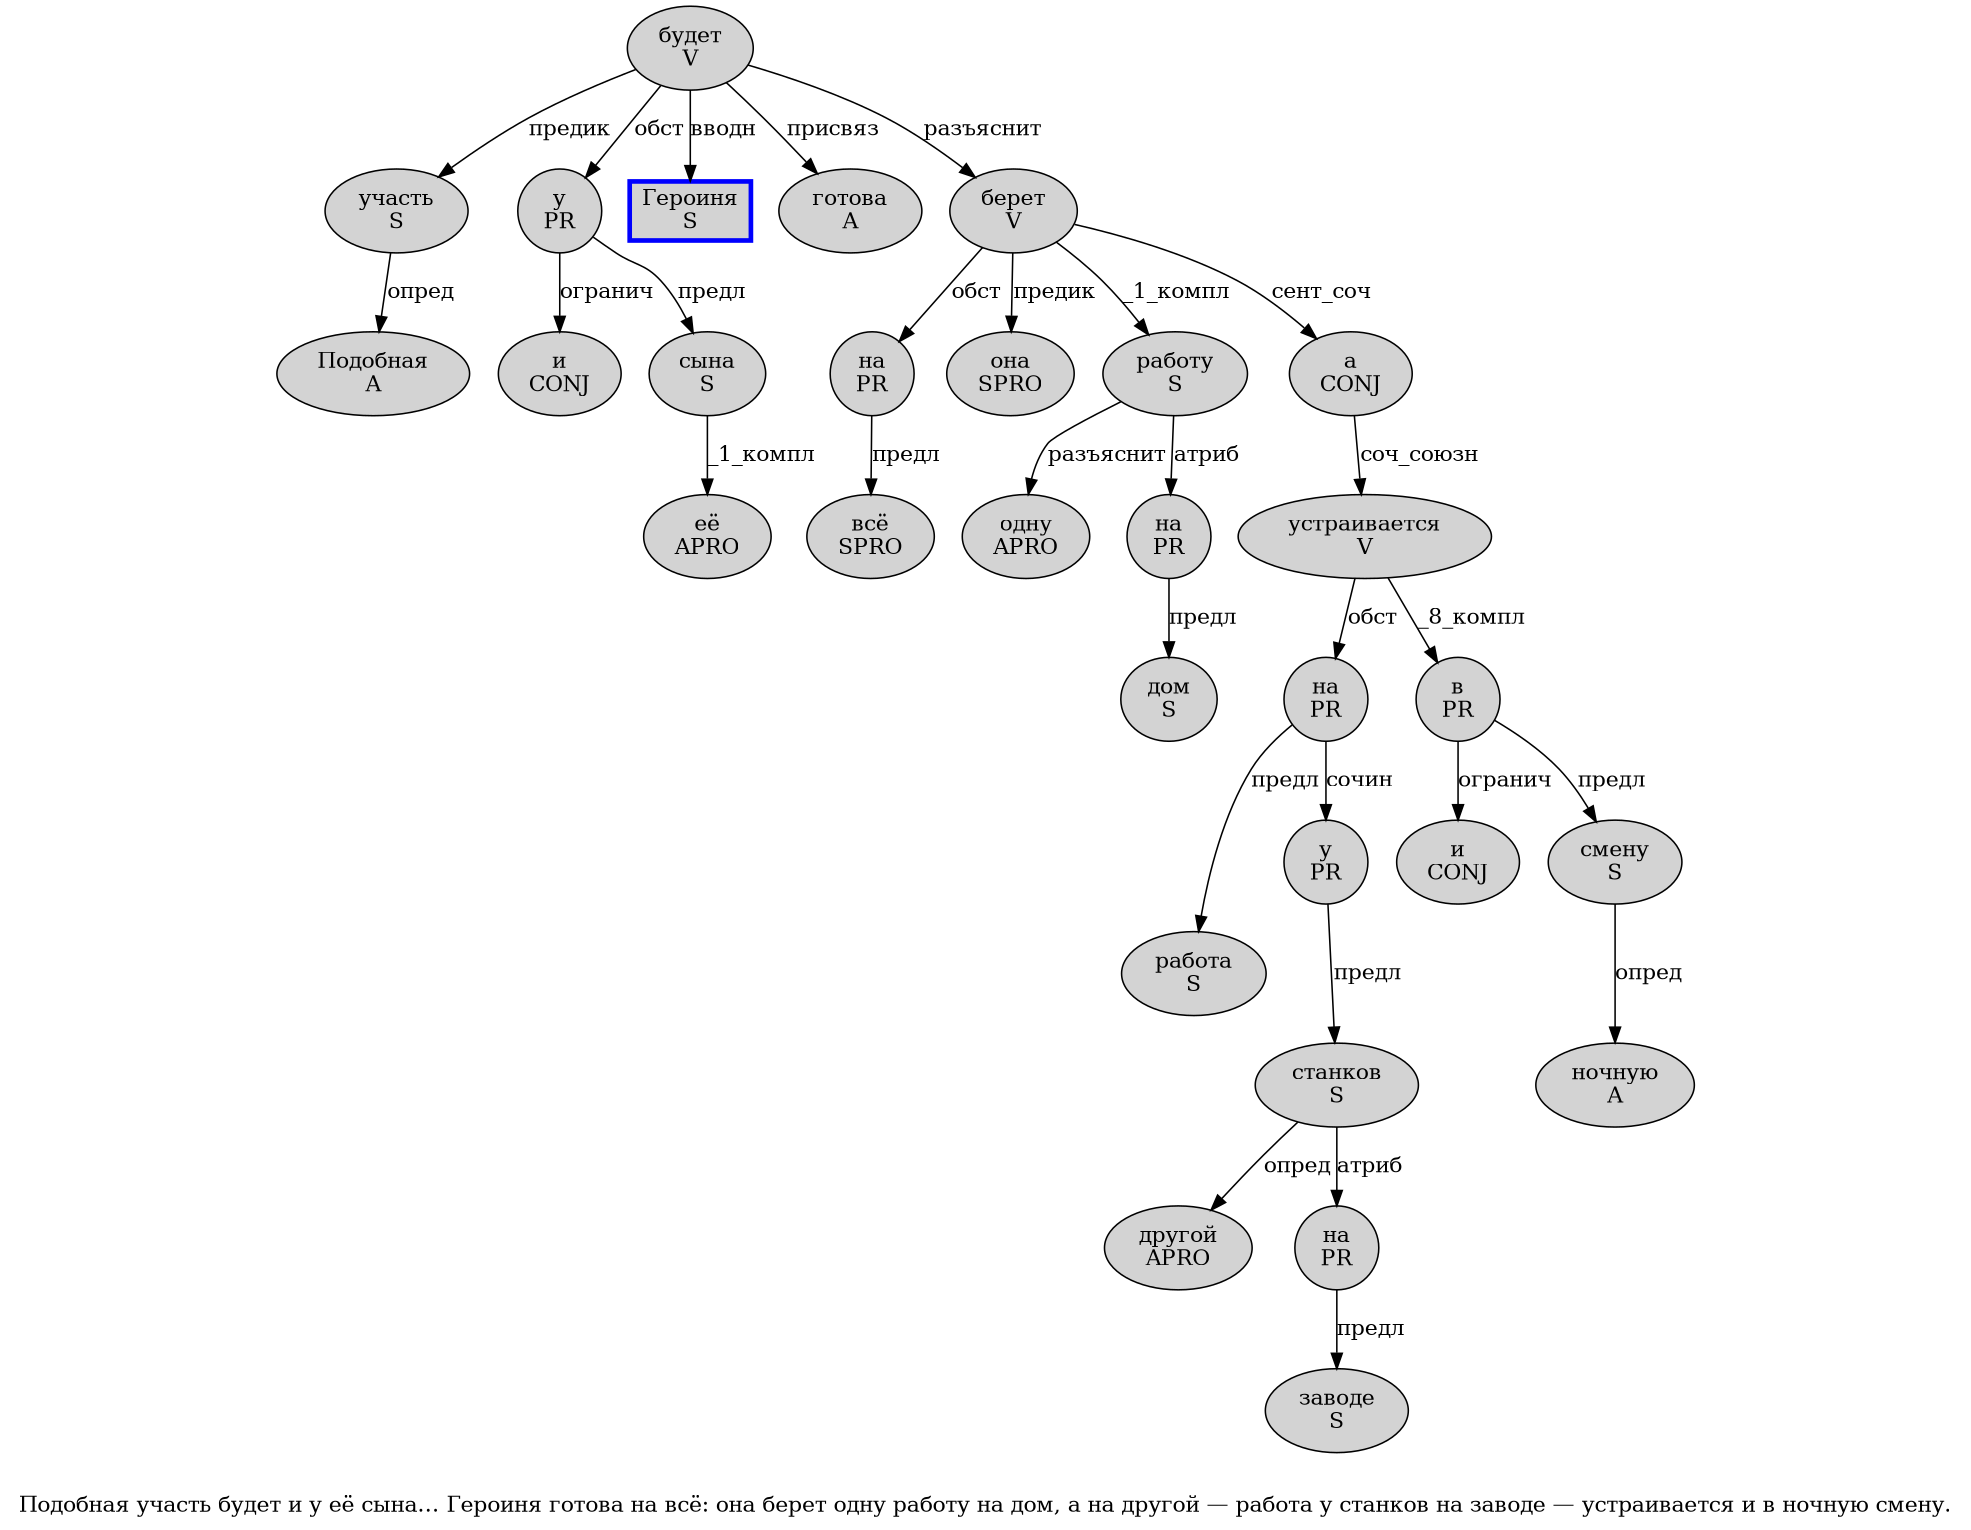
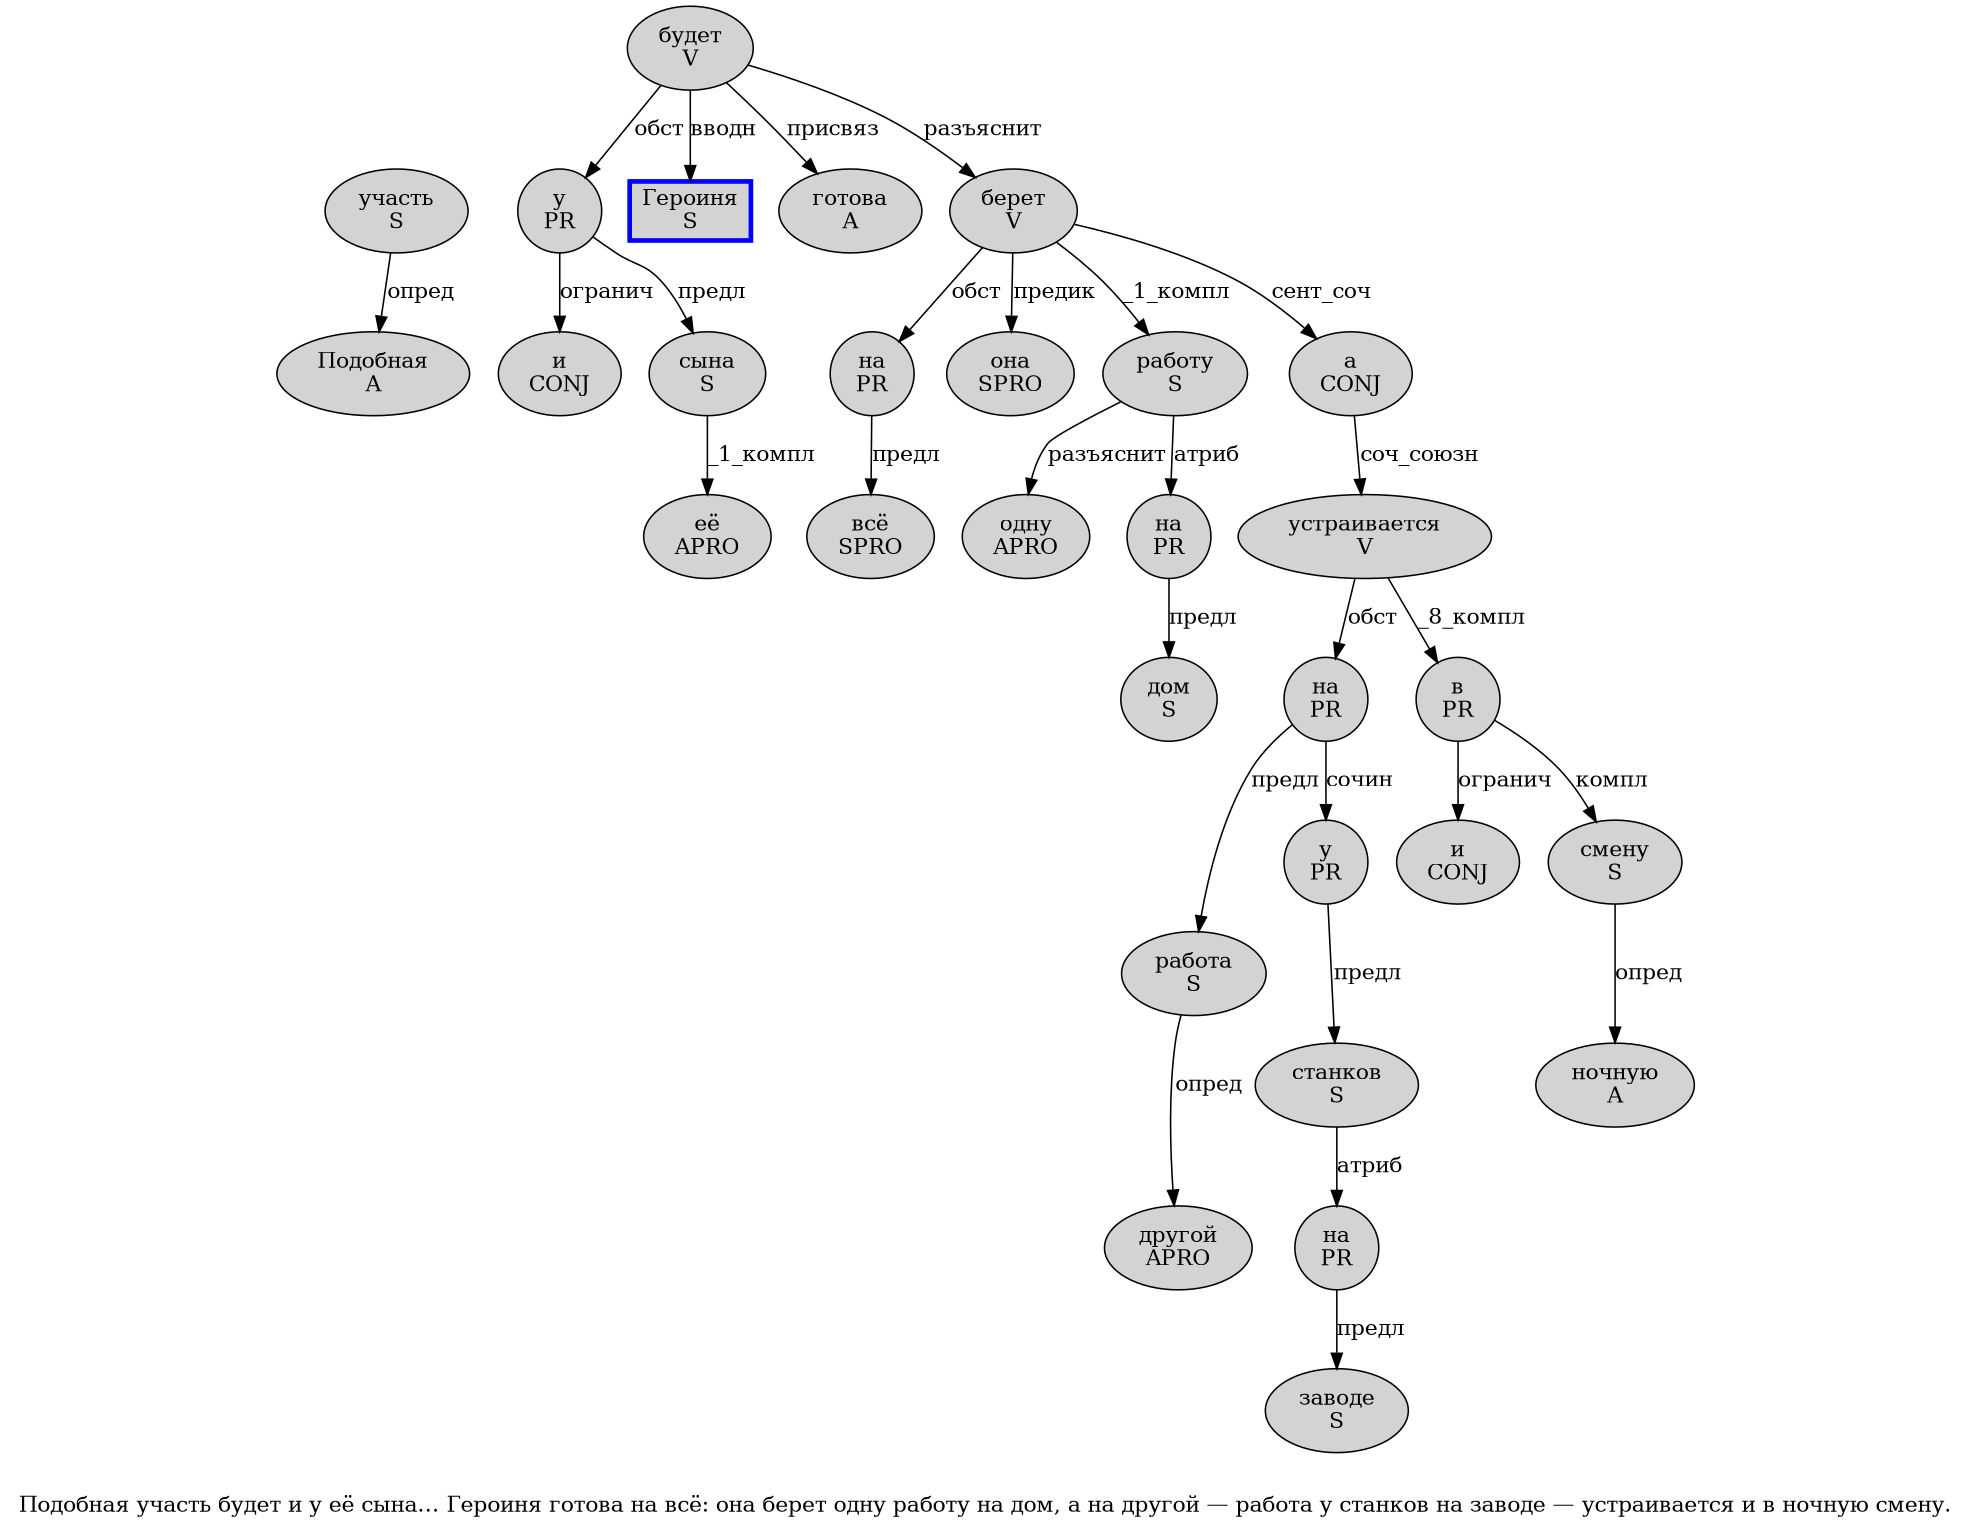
(540, 112) -> none
(1612, 781) -> (1612, 781)
(1259, 1160) -> (1171, 1102)
